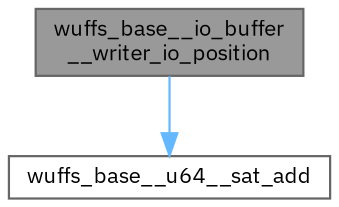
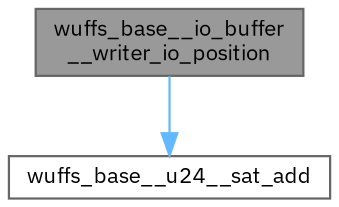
(170, 177) -> (170, 177)
